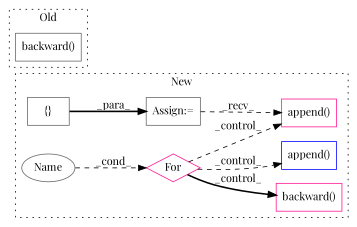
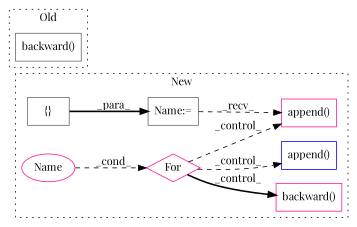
(173, 111) -> (173, 111)
(48, 168) -> (48, 168)
